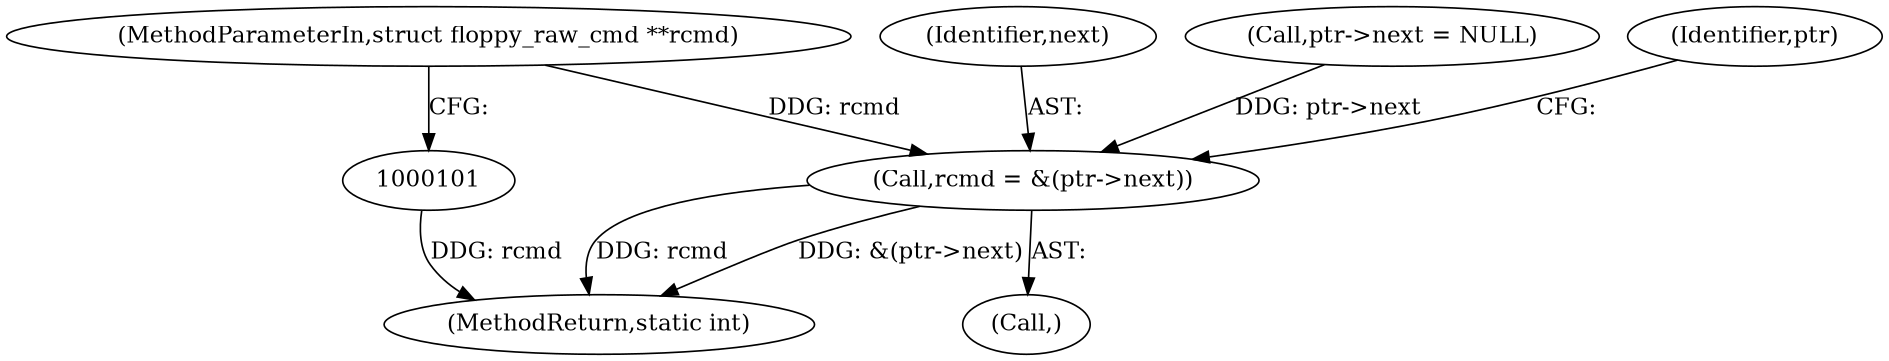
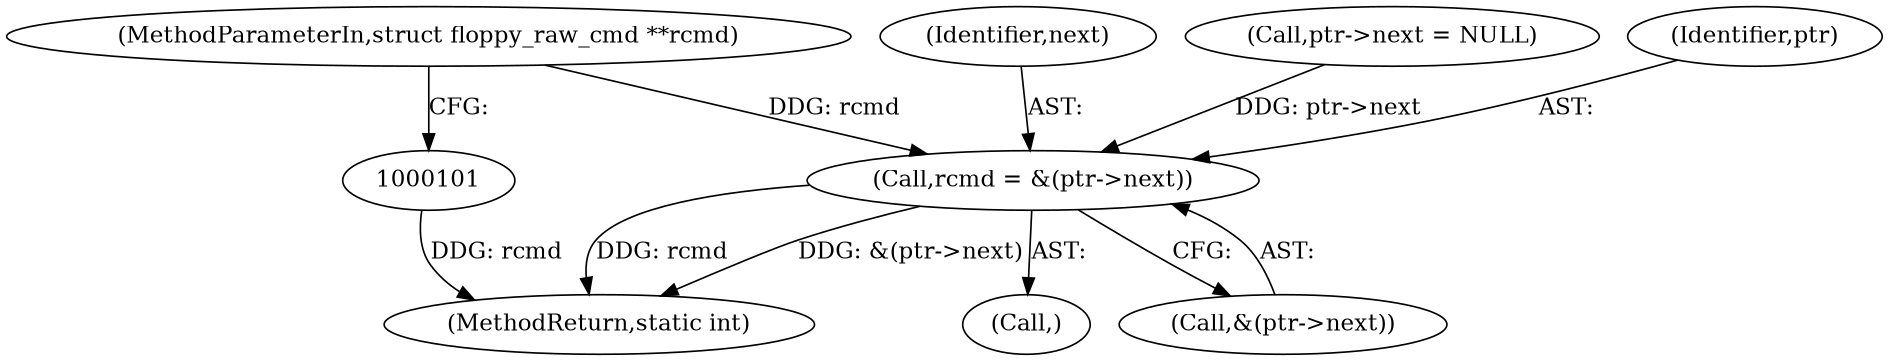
(1570, 108) -> (1570, 108)
none -> (1283, 324)
